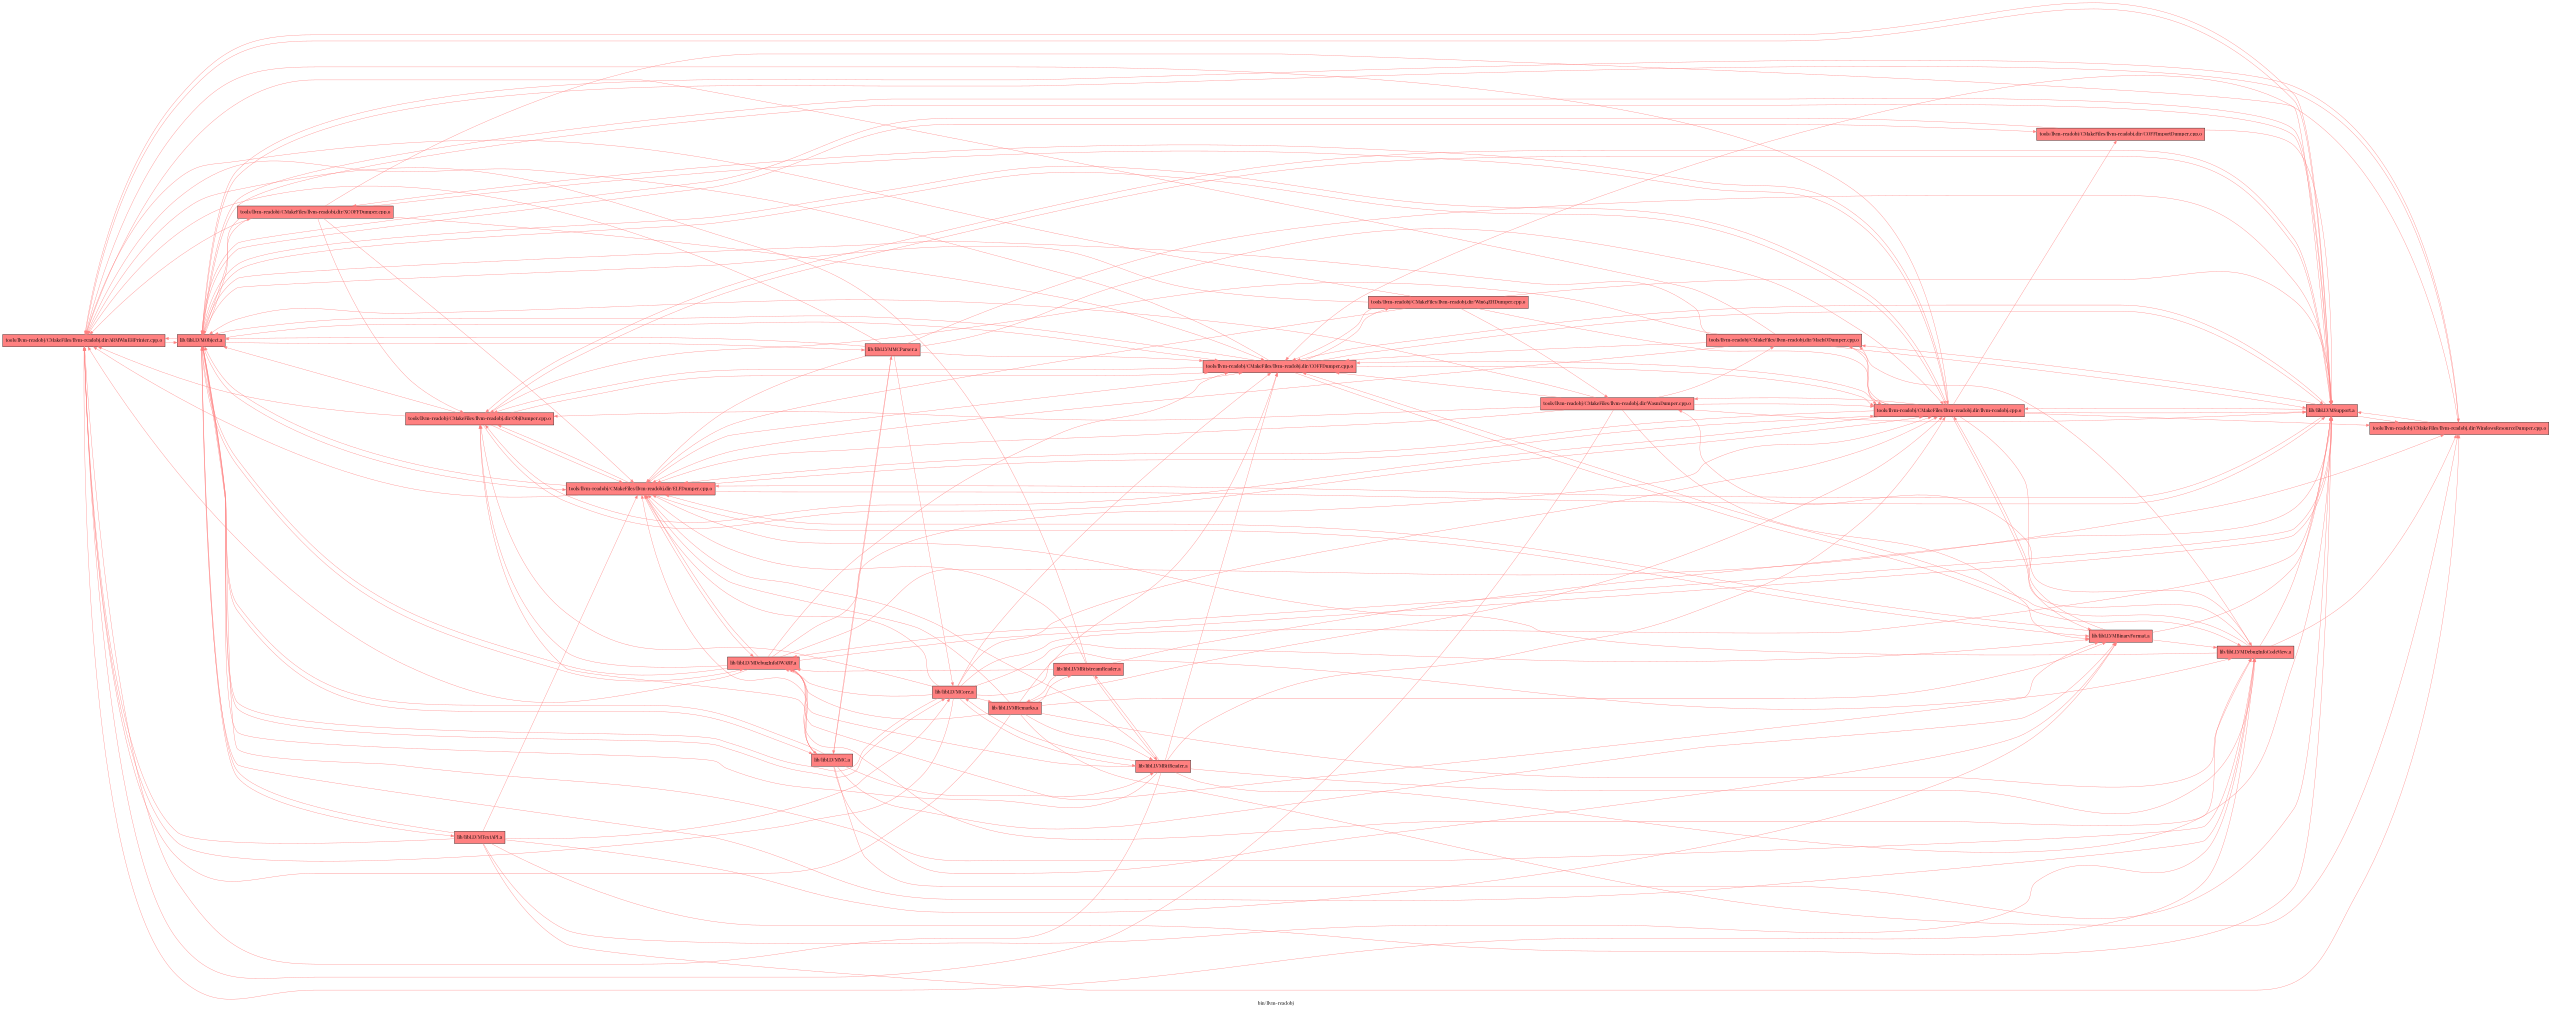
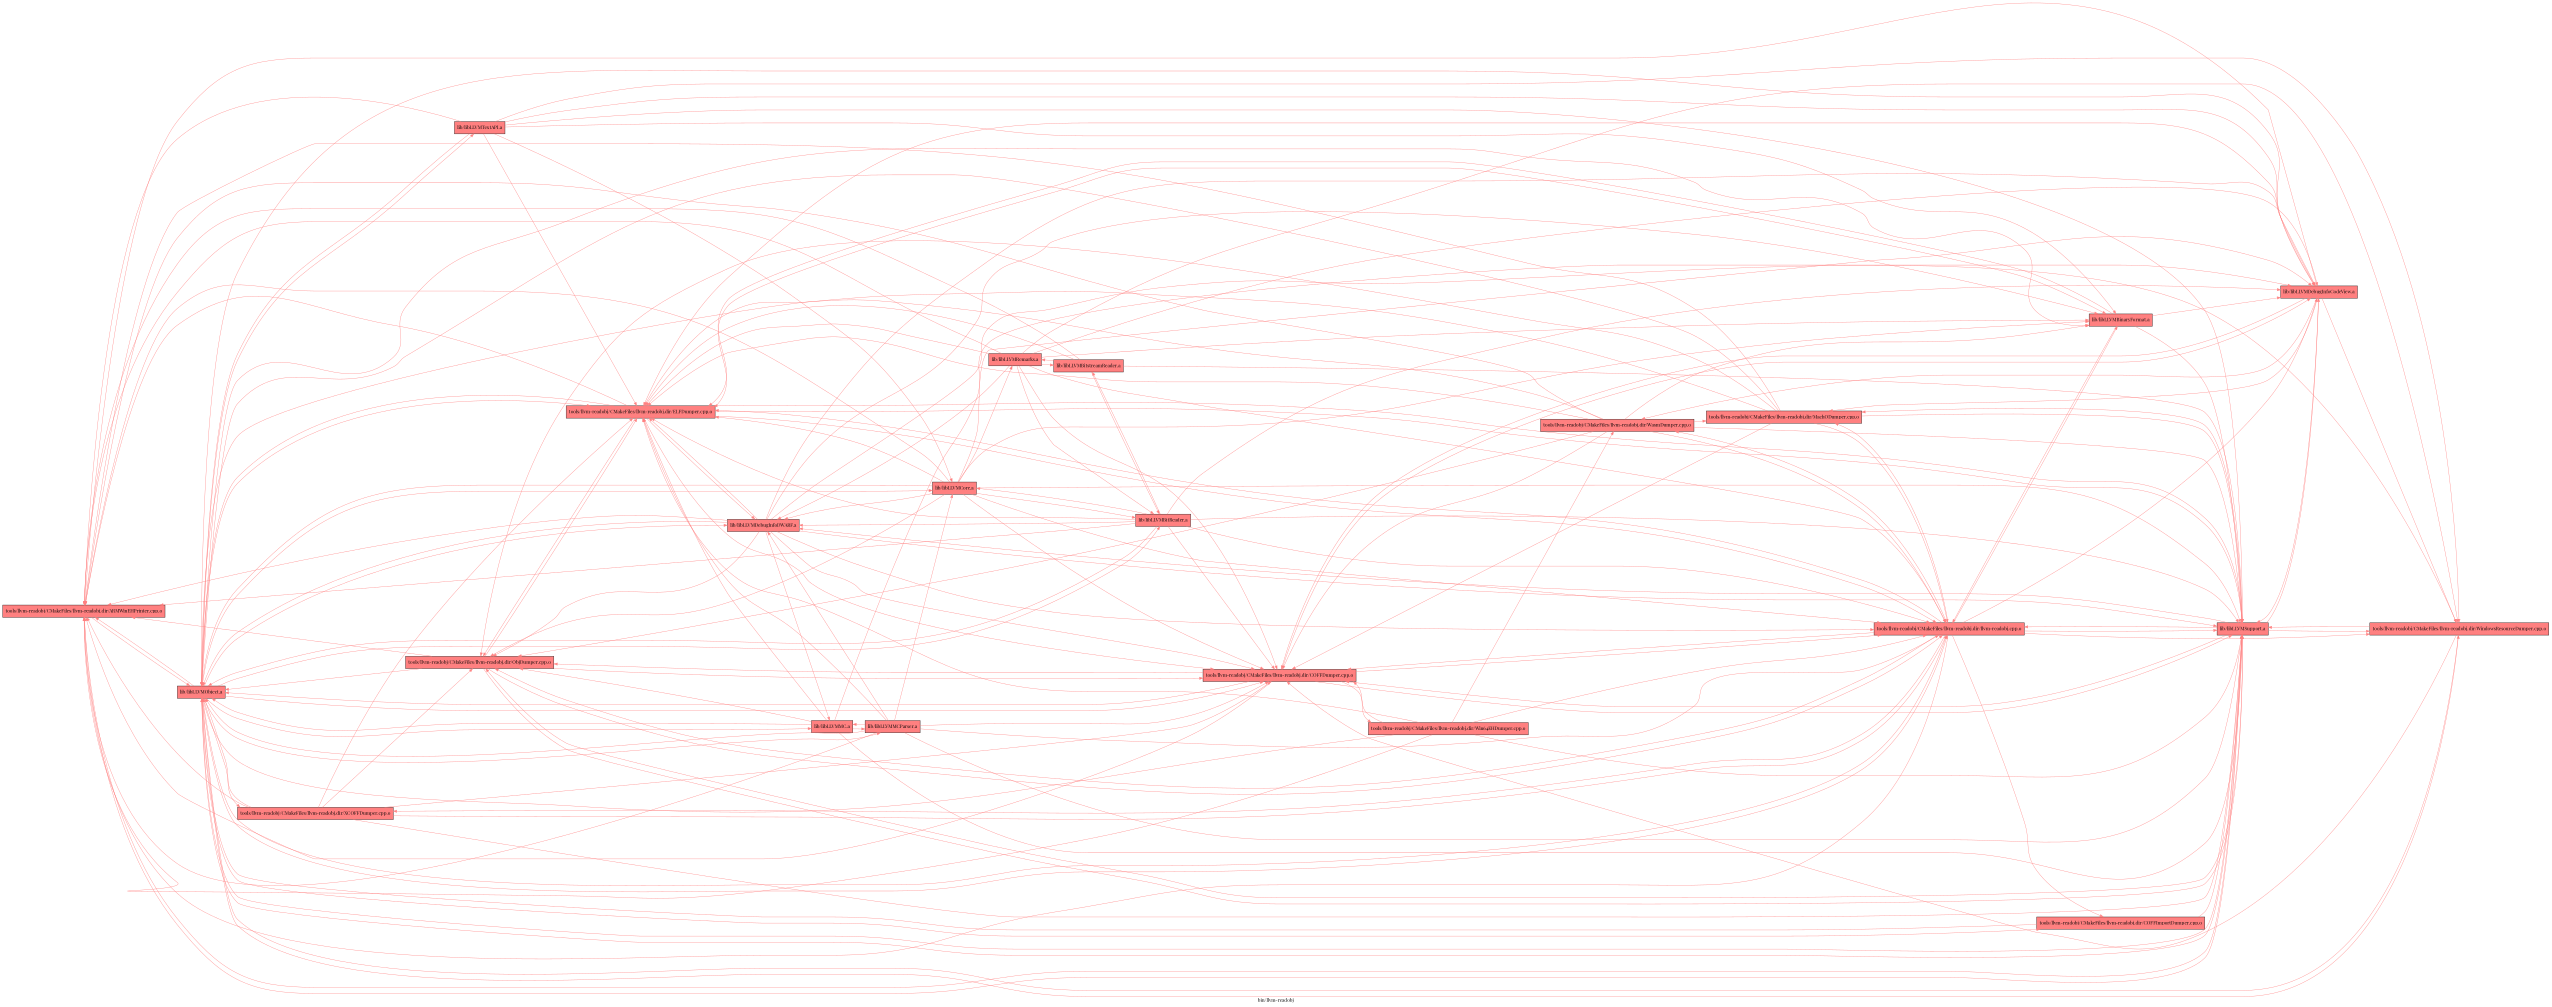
none -> (2307, 465)
(933, 671) -> (829, 628)
(1481, 778) -> none
(998, 795) -> (701, 647)
